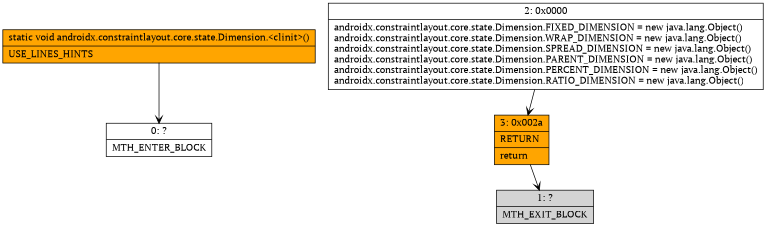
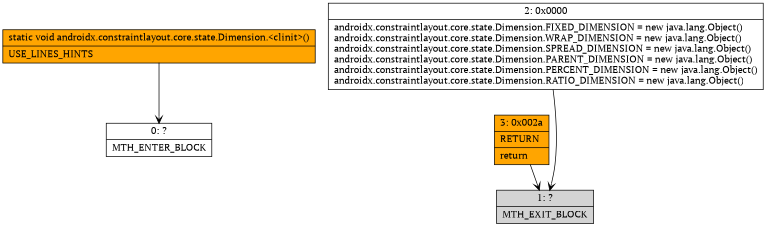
(532, 99) -> (556, 137)
